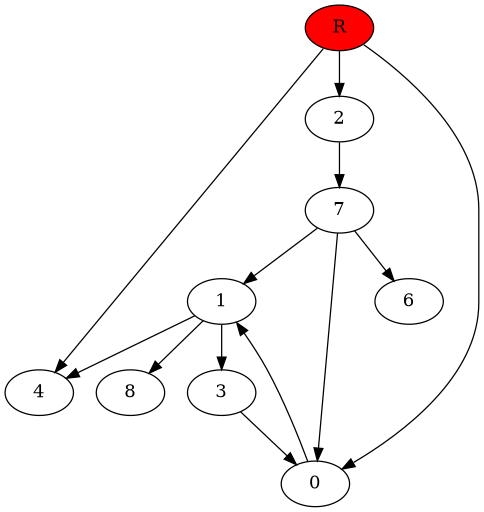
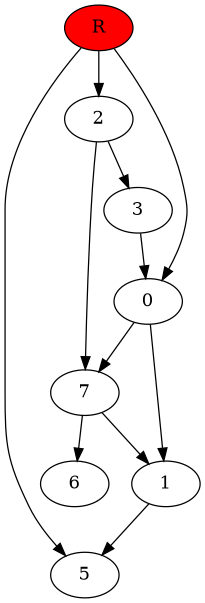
(222, 341) -> (116, 159)
(328, 341) -> (120, 342)
(39, 393) -> (85, 575)
(130, 393) -> none
